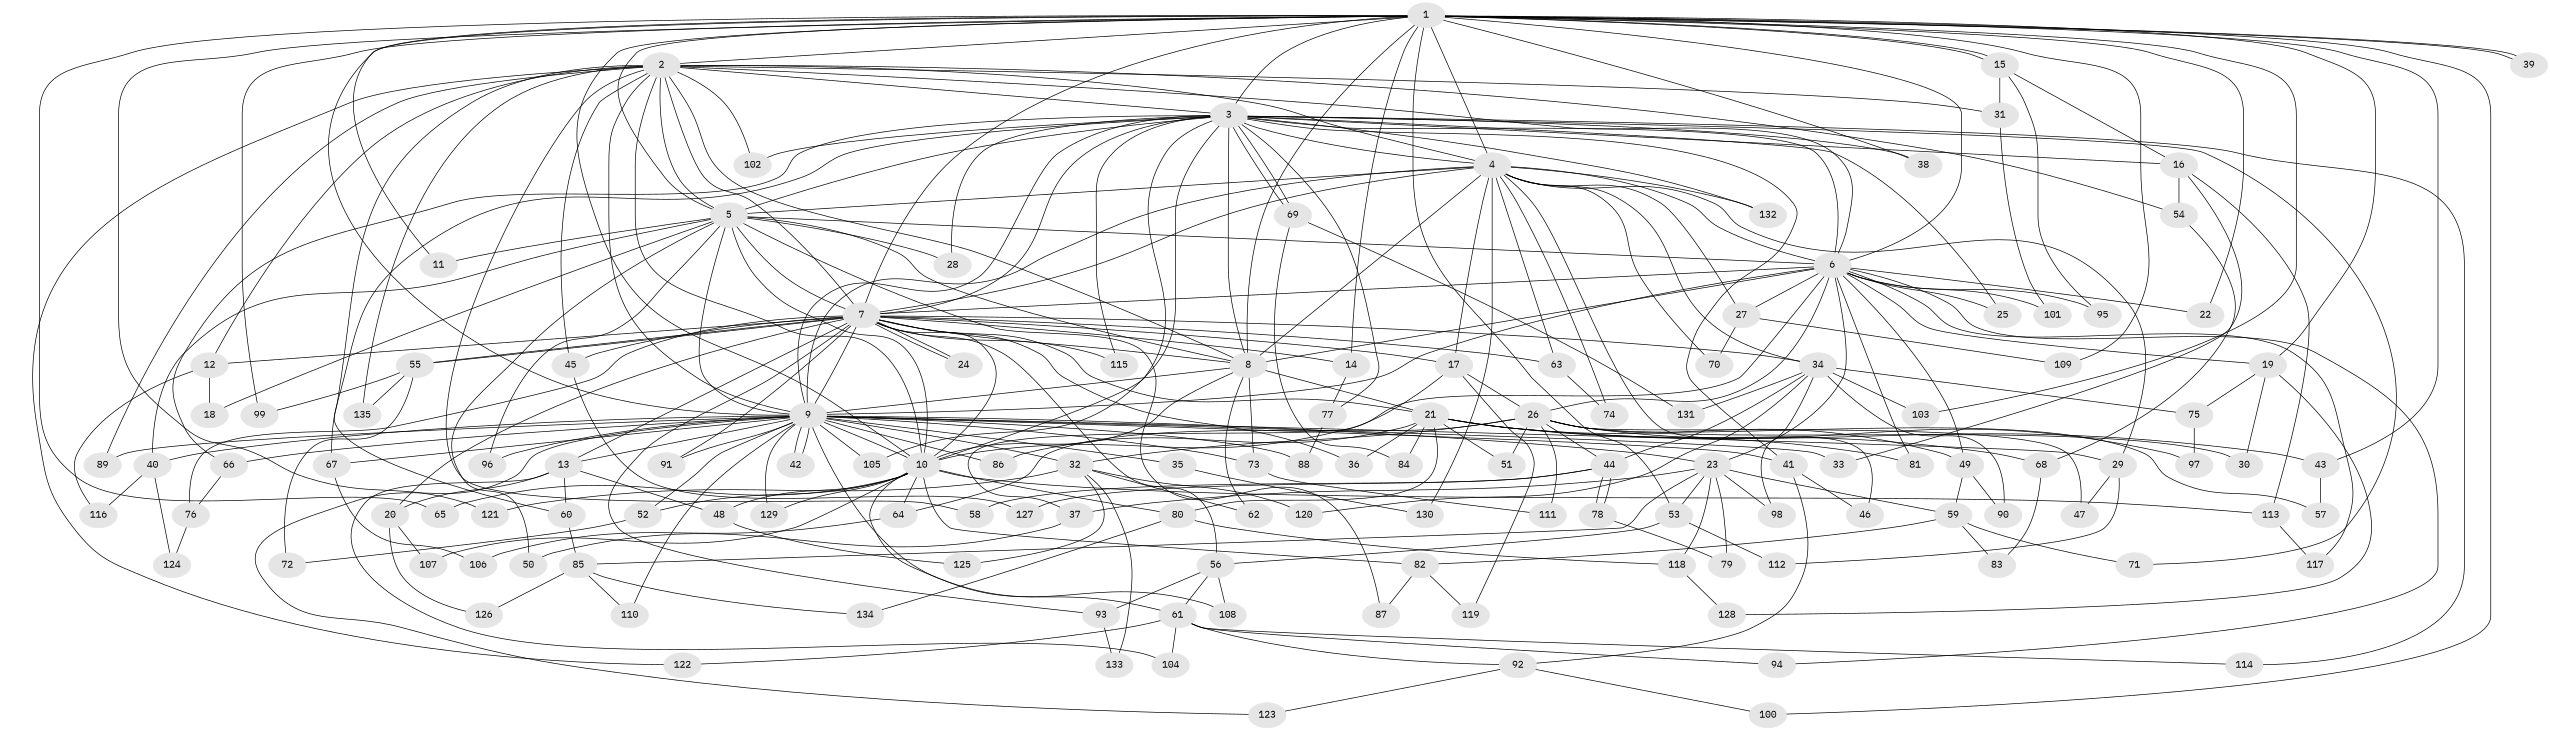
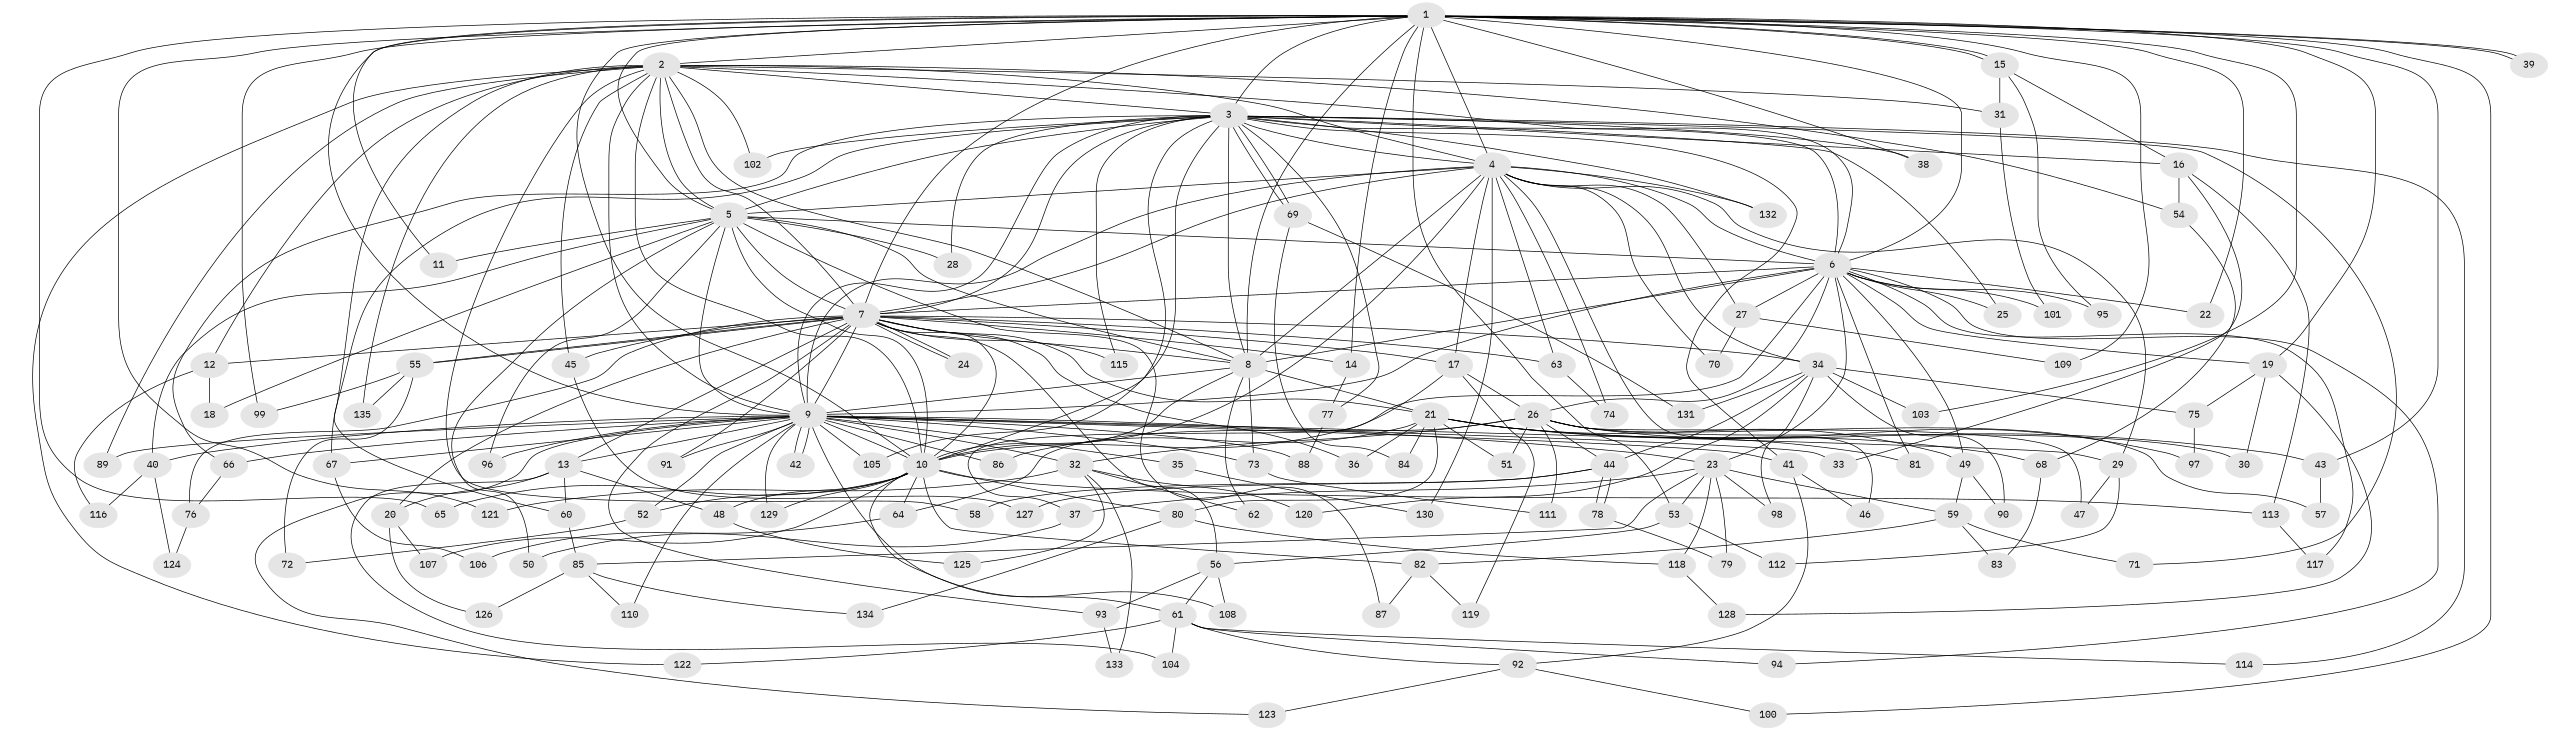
none -> (1263, 384)
